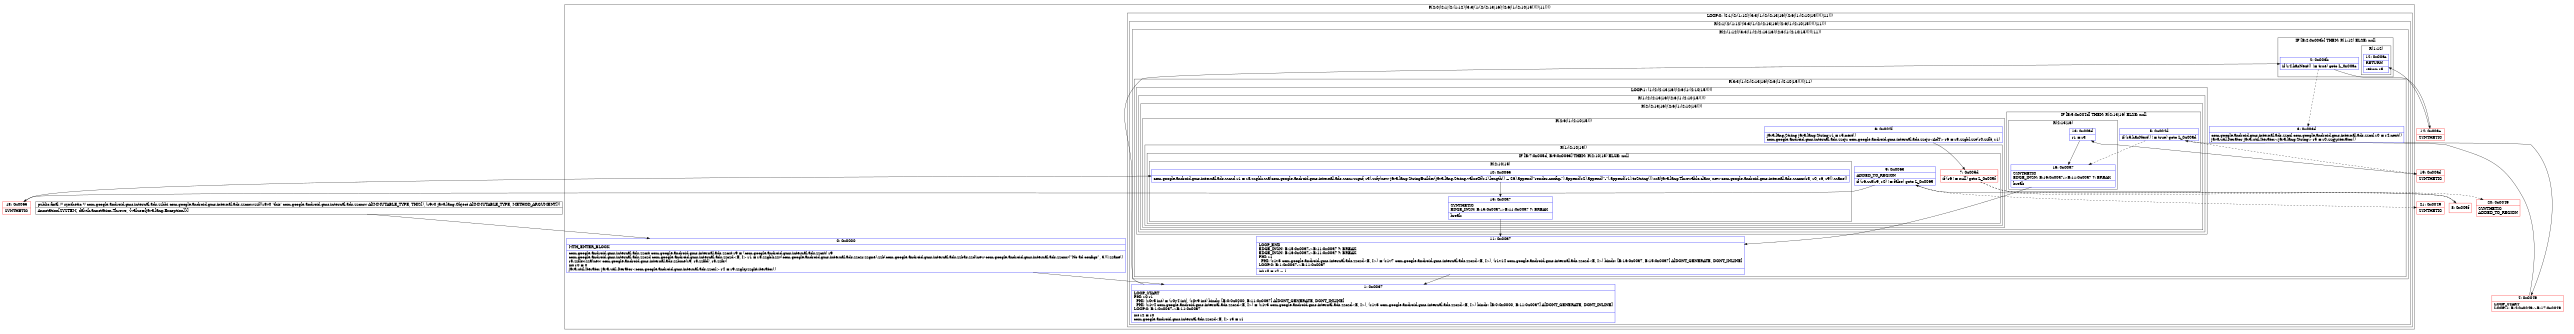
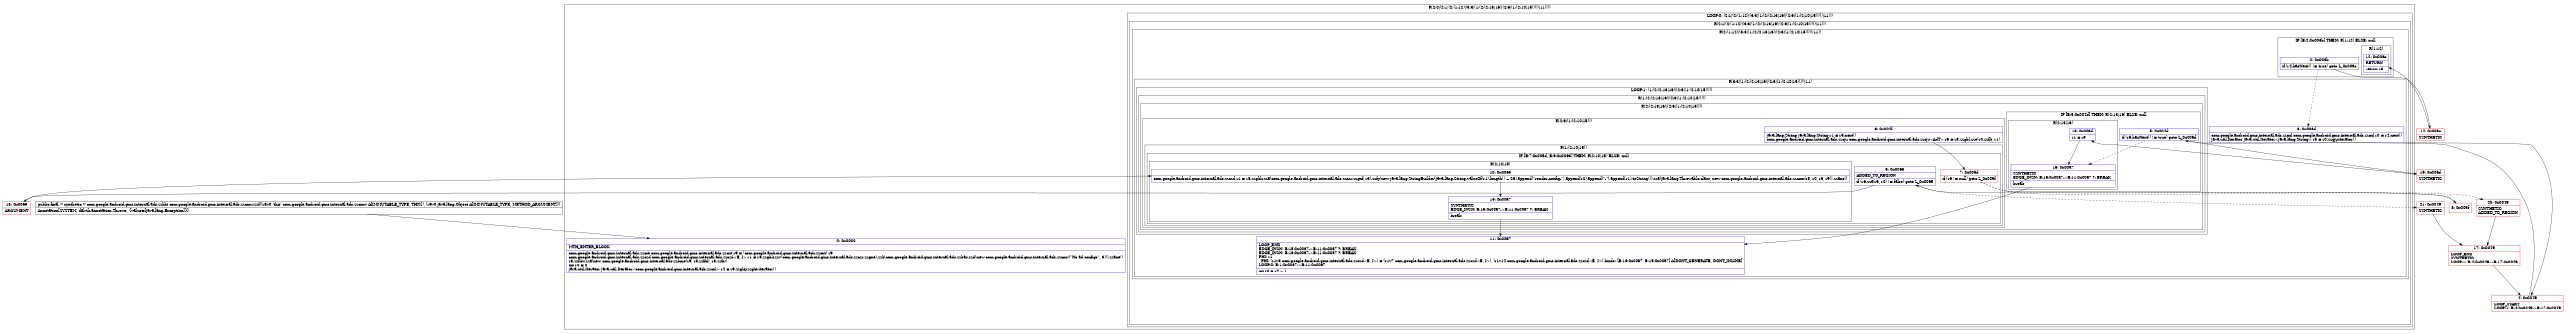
(2301, 158) -> (2301, 158)
(16, 211) -> (17, 211)
none -> (2484, 255)
(1373, 303) -> none
